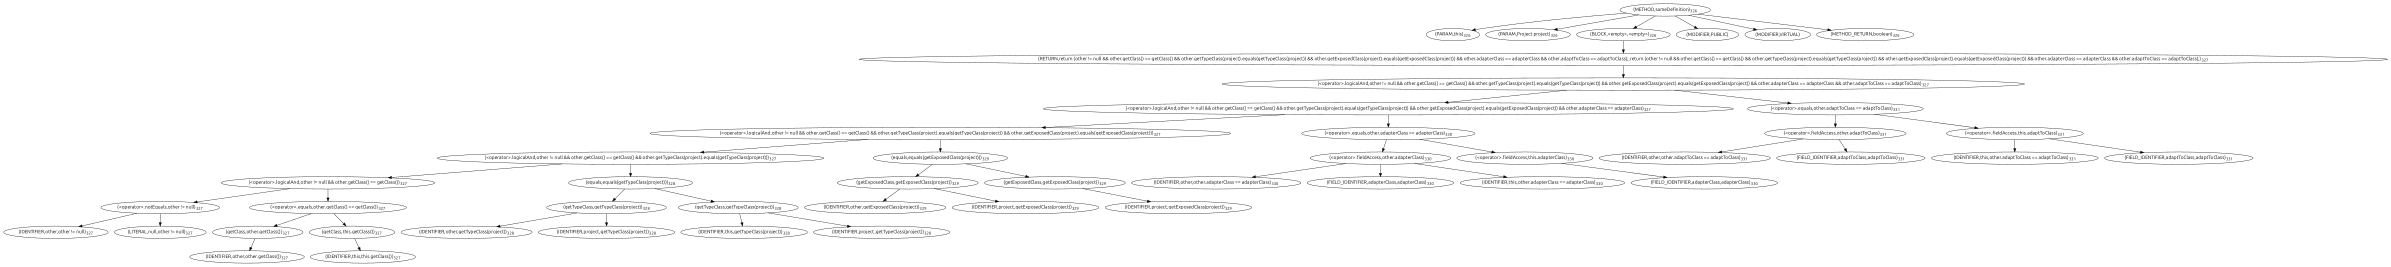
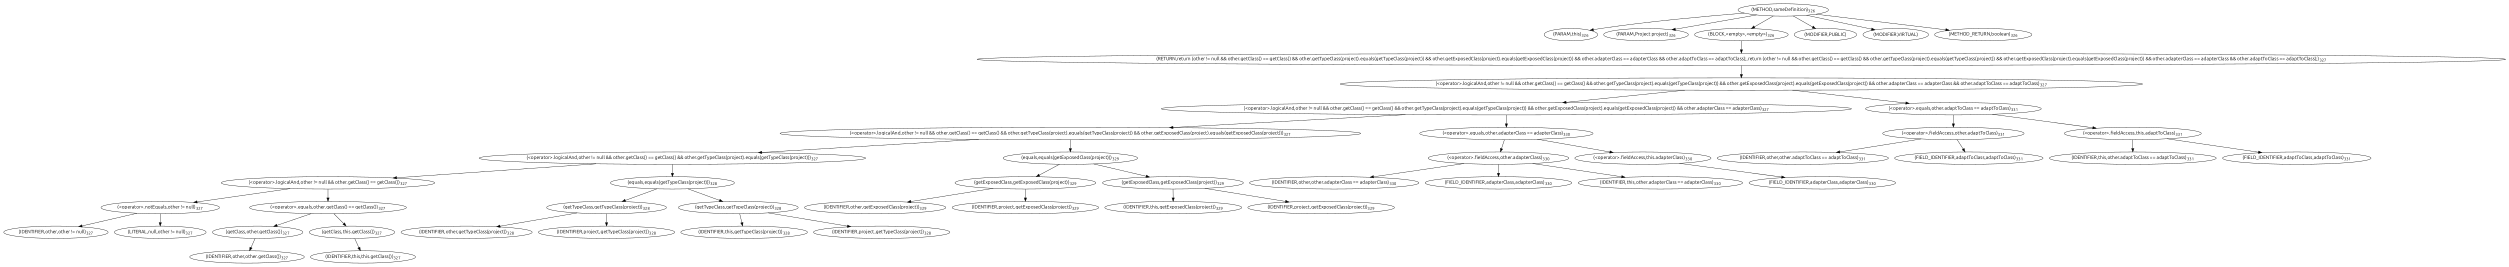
none -> (1173, 208)
